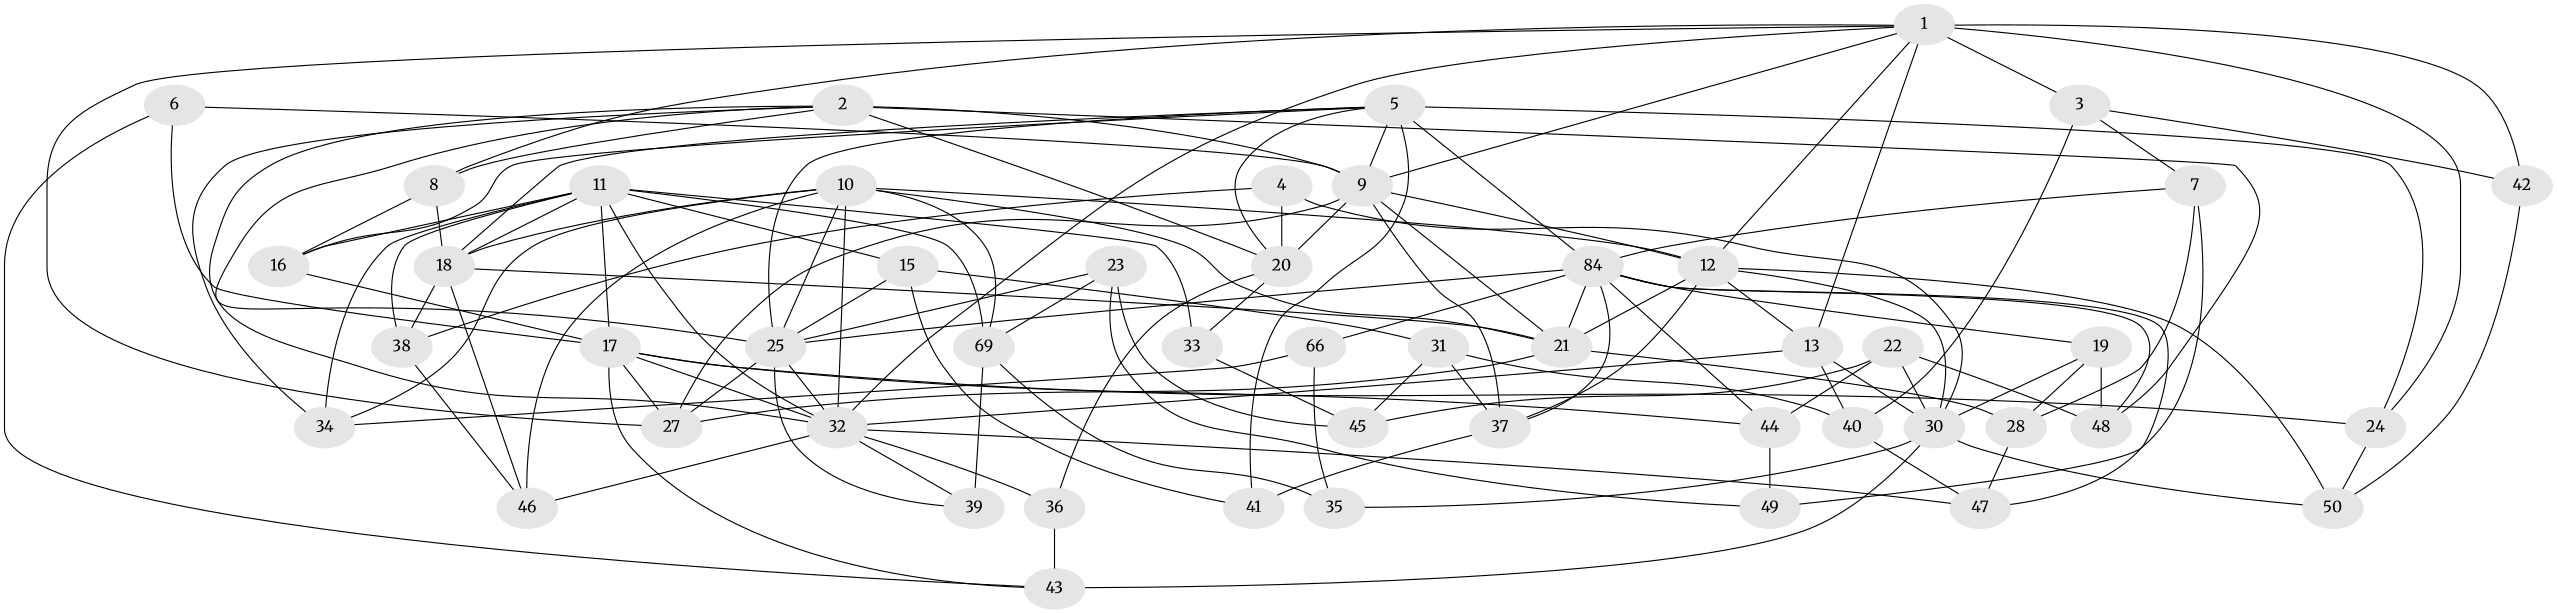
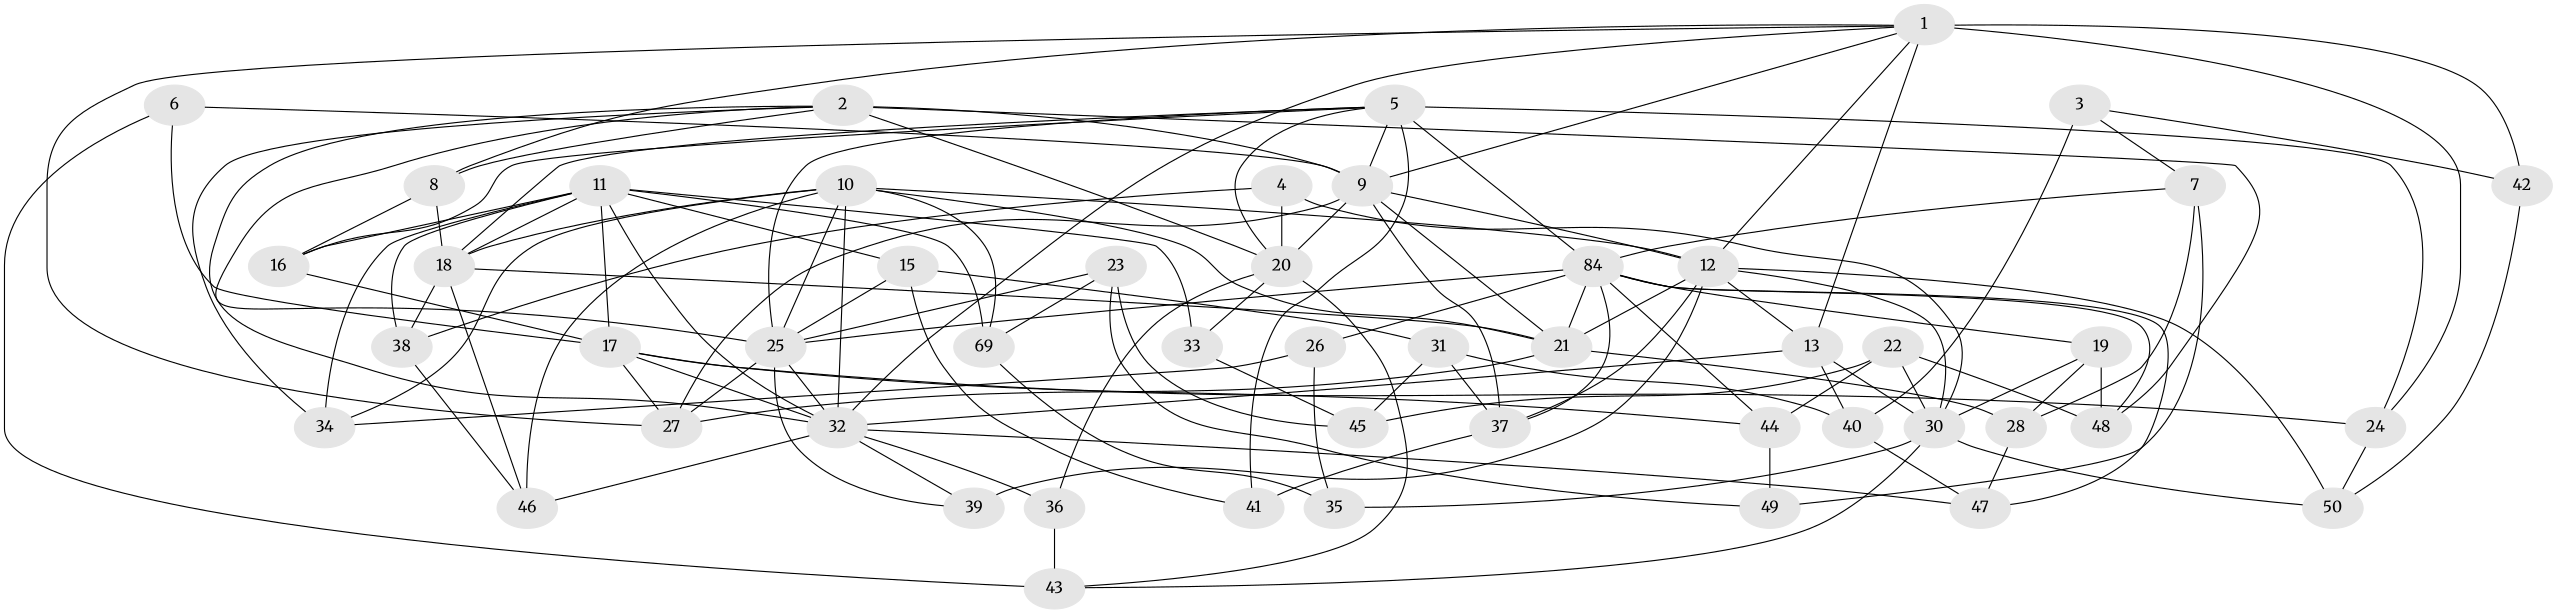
(2002, 65) -> none
(1315, 347) -> (1315, 347)
(979, 428) -> (1387, 478)
(774, 540) -> (1373, 529)
